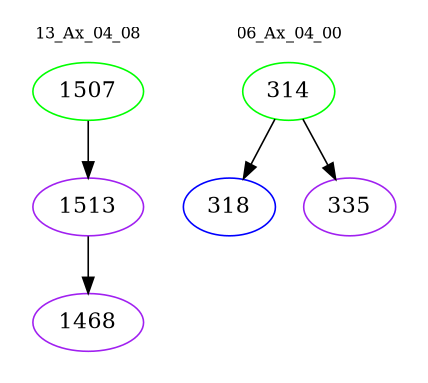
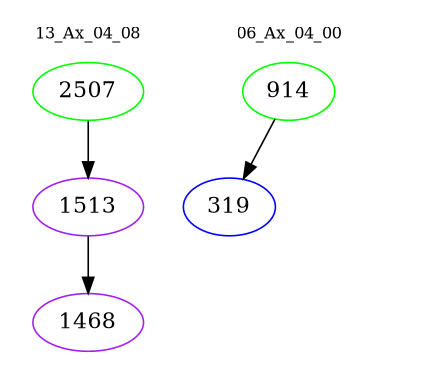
(88, 91) -> (88, 91)
(289, 91) -> (289, 91)
(229, 207) -> (229, 207)
(350, 207) -> none
